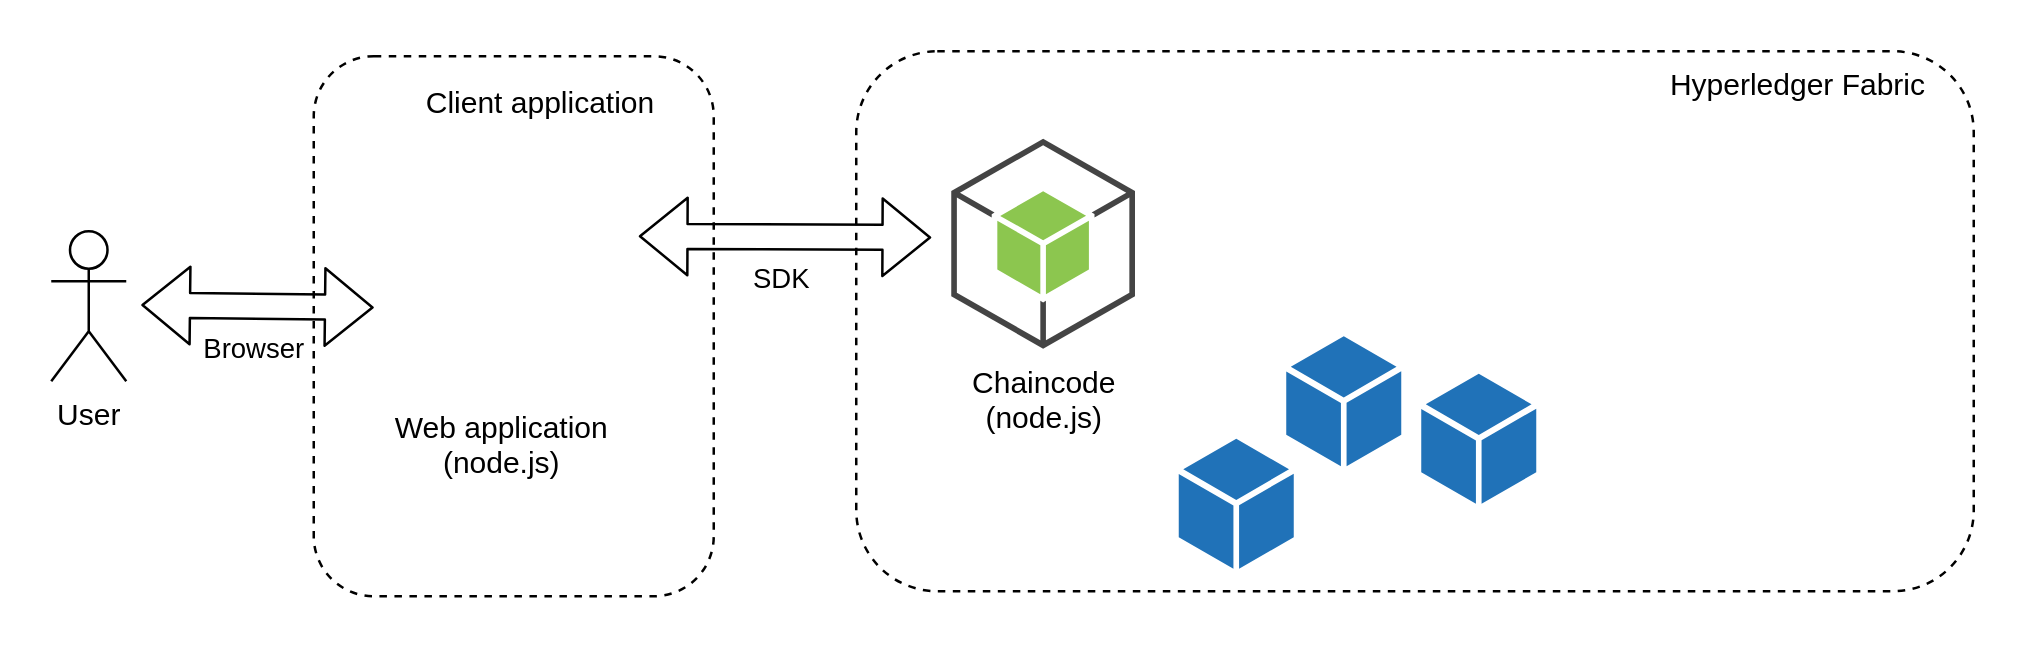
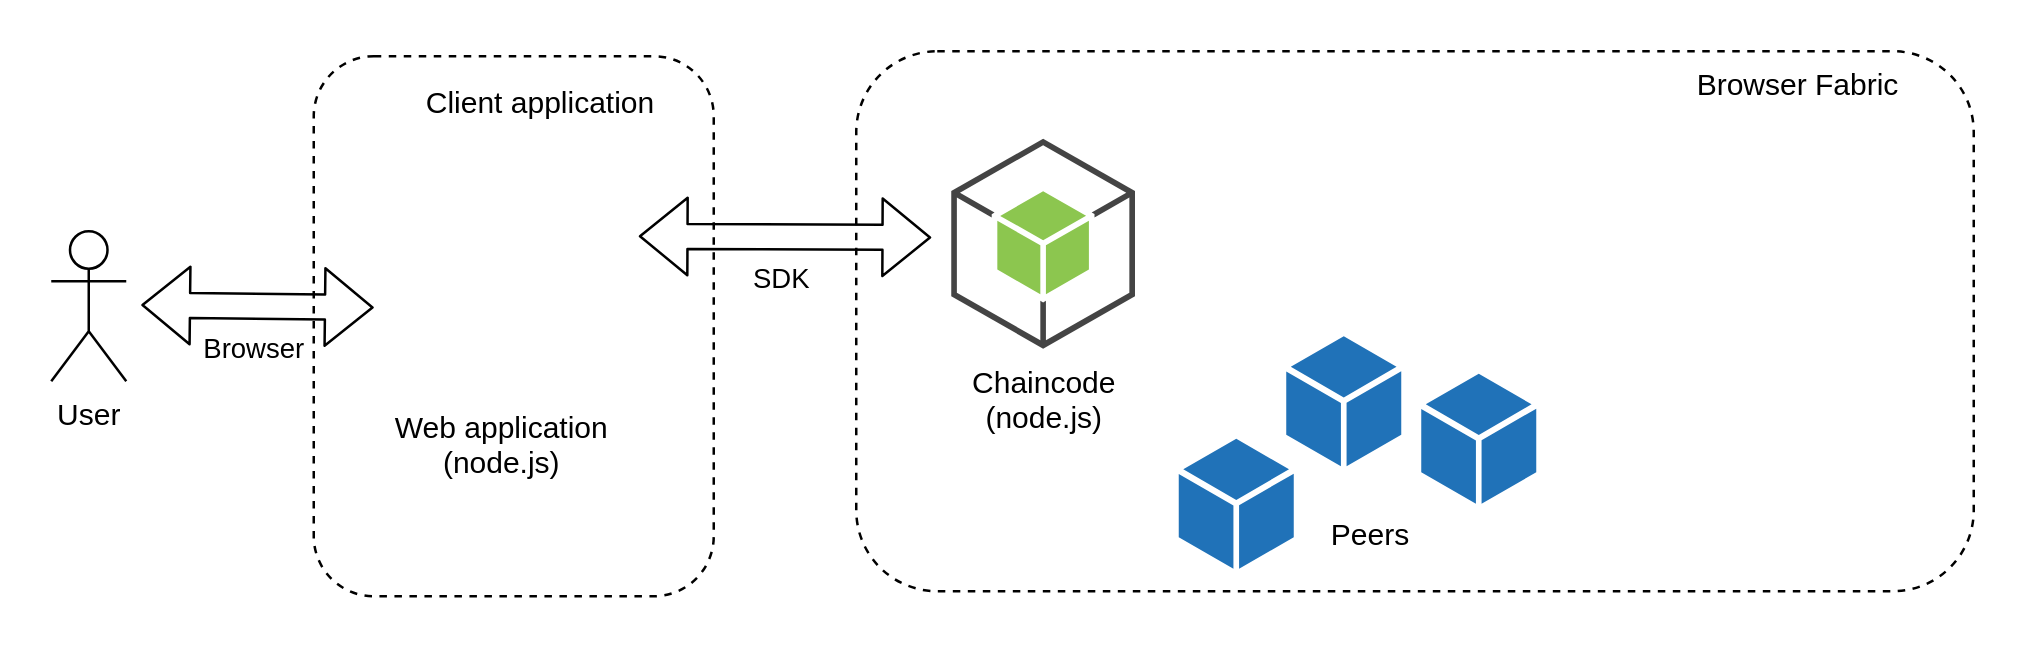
(1799, 86) -> (1799, 86)
none -> (1371, 536)
